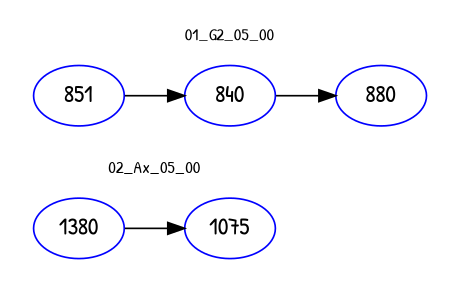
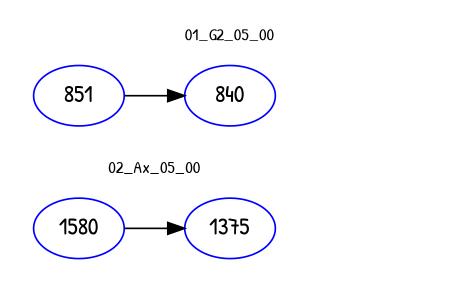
(381, 96) -> none
(79, 228) -> (79, 228)
(230, 228) -> (230, 228)
